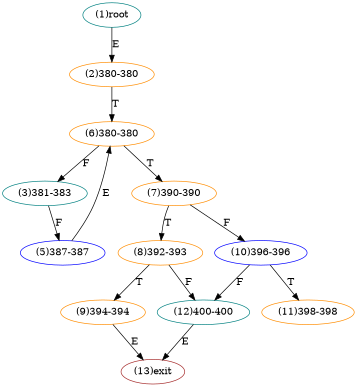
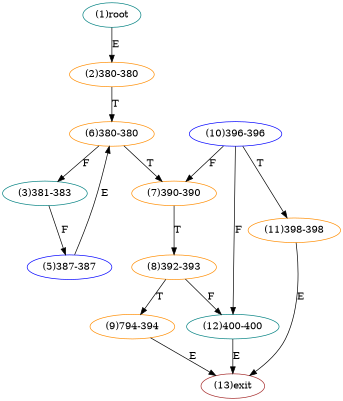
(214, 221) -> (207, 161)
(103, 312) -> (132, 327)
none -> (294, 314)
